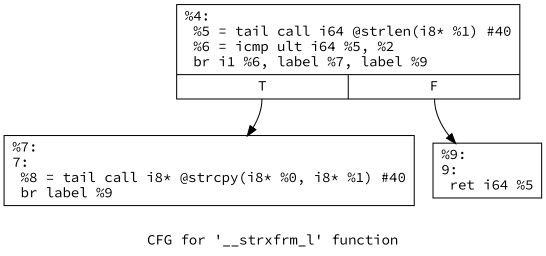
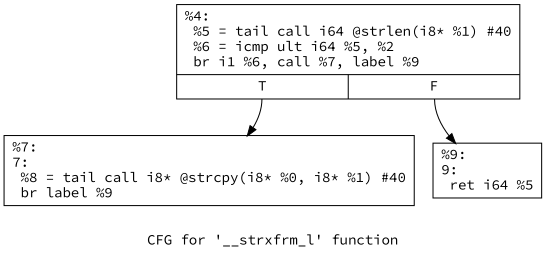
(307, 62) -> (303, 62)
